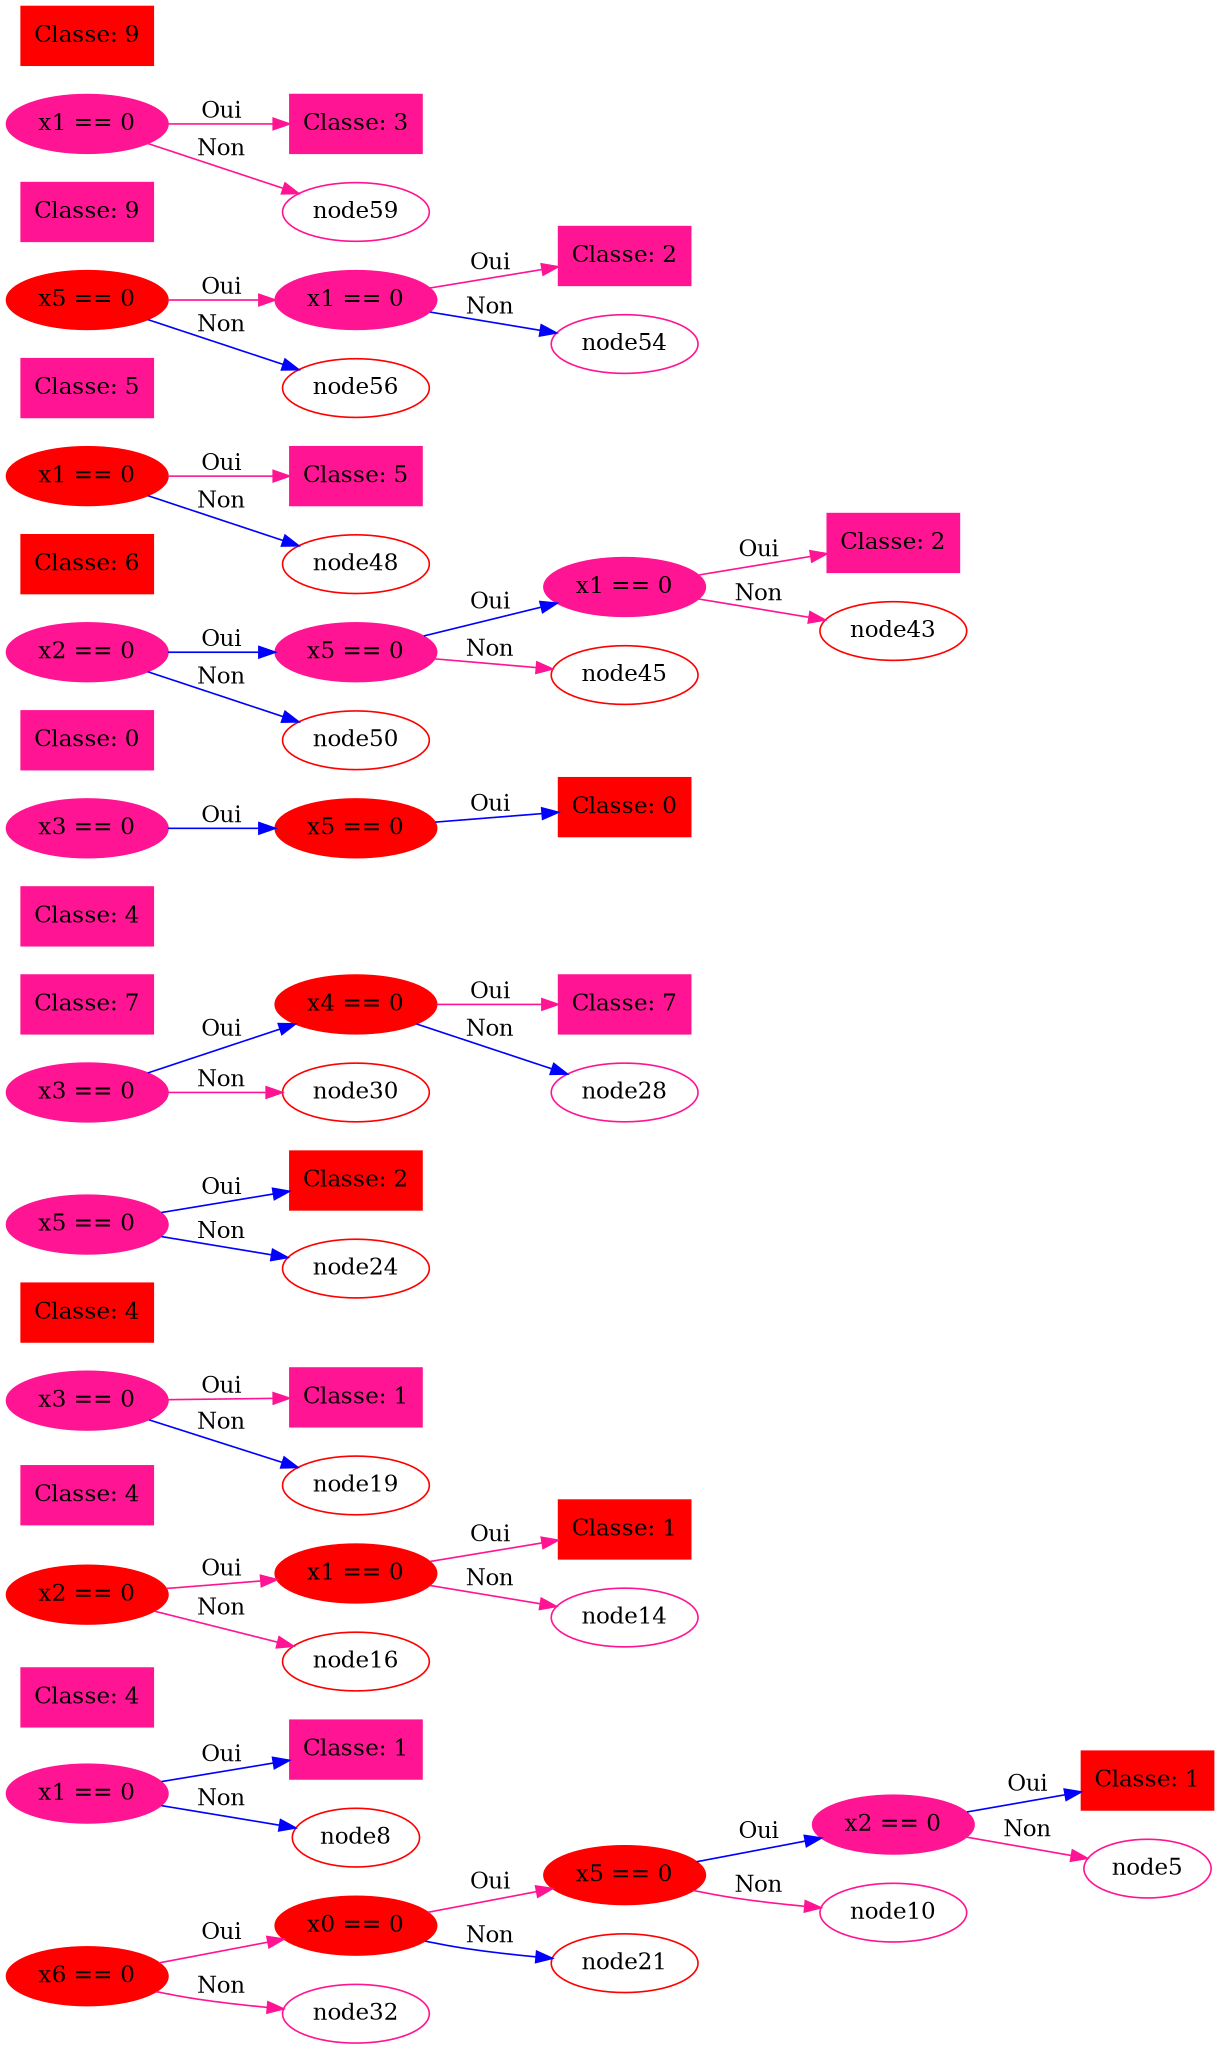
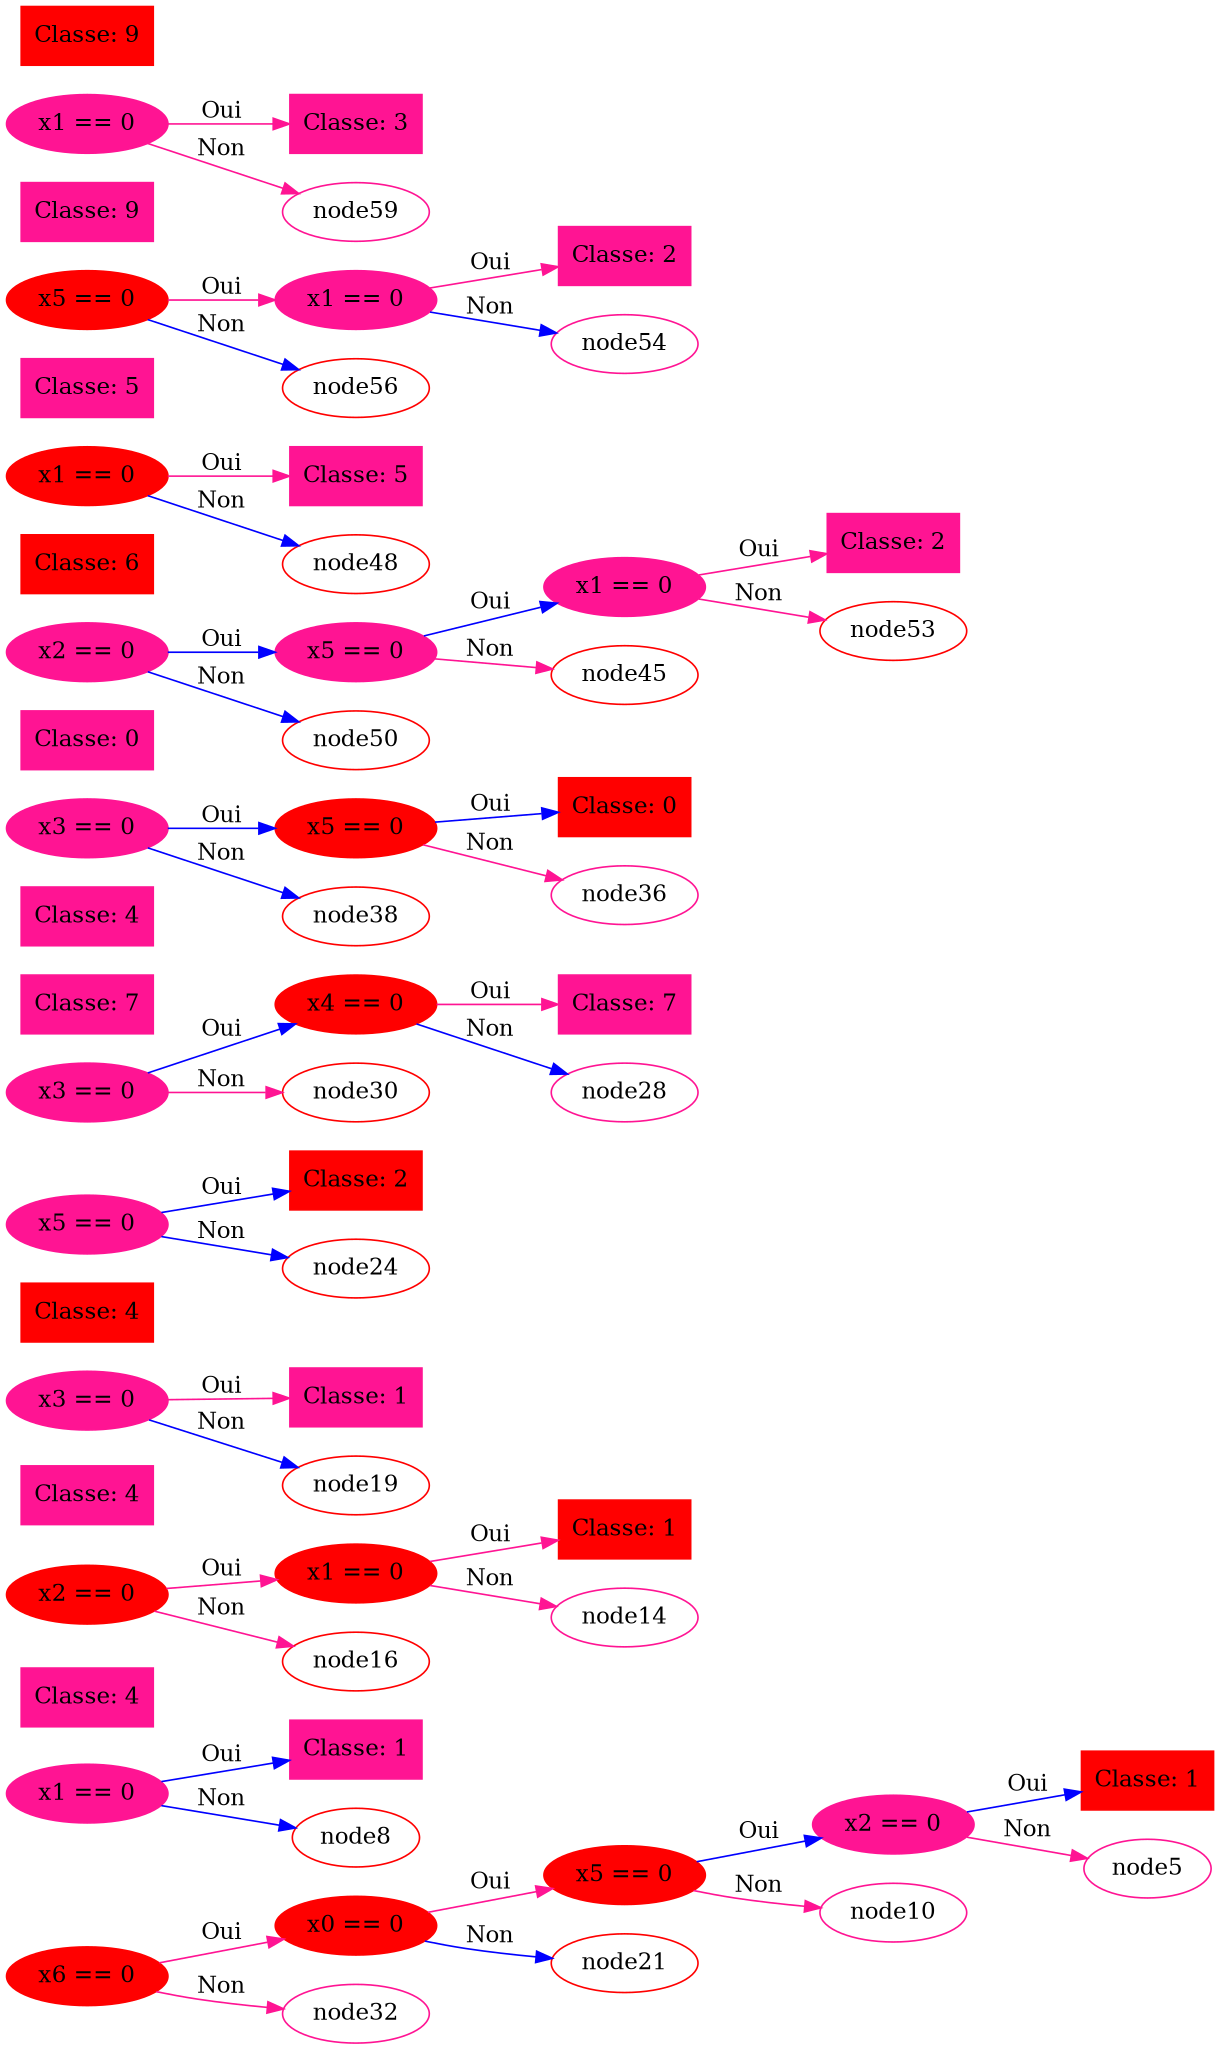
(893, 631) -> (893, 631)
none -> (625, 895)
none -> (356, 916)
